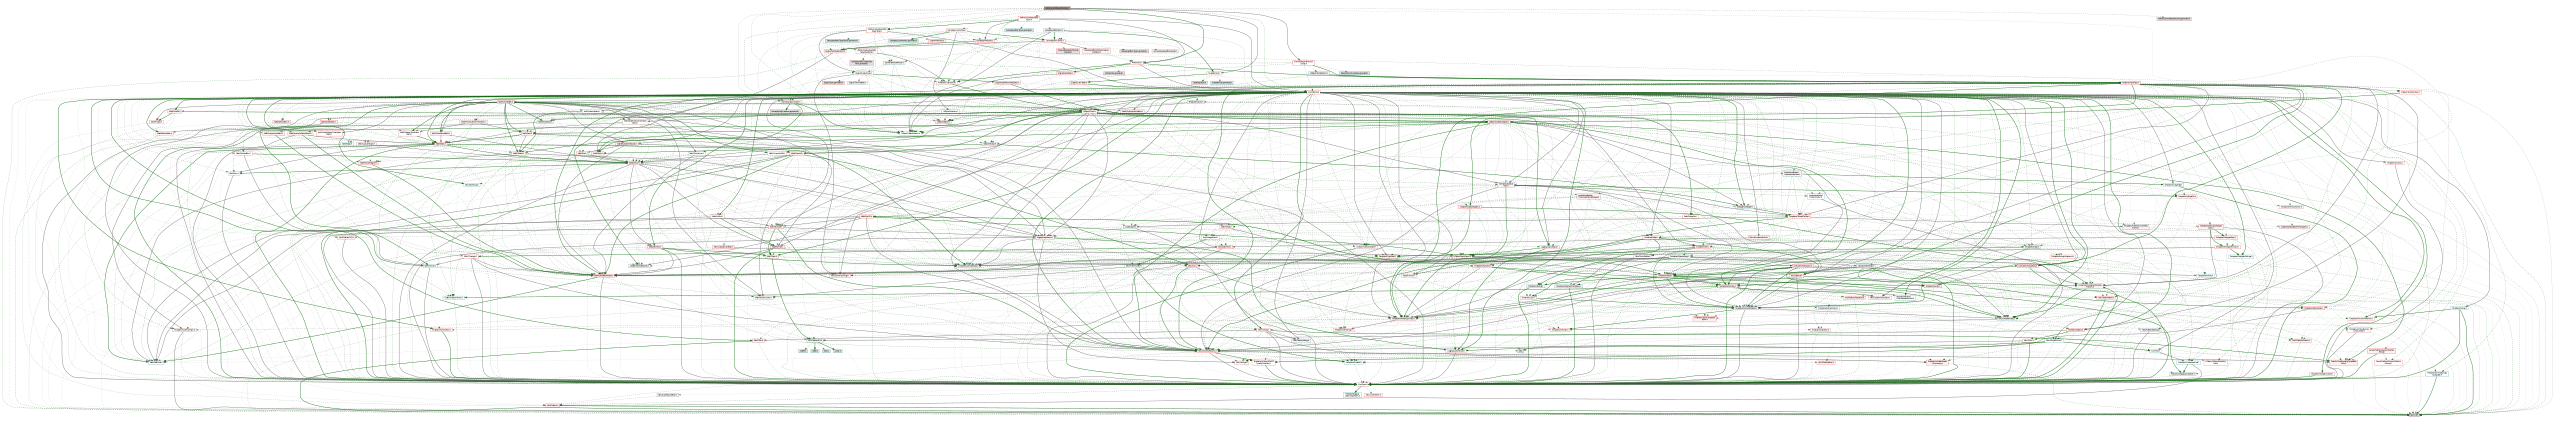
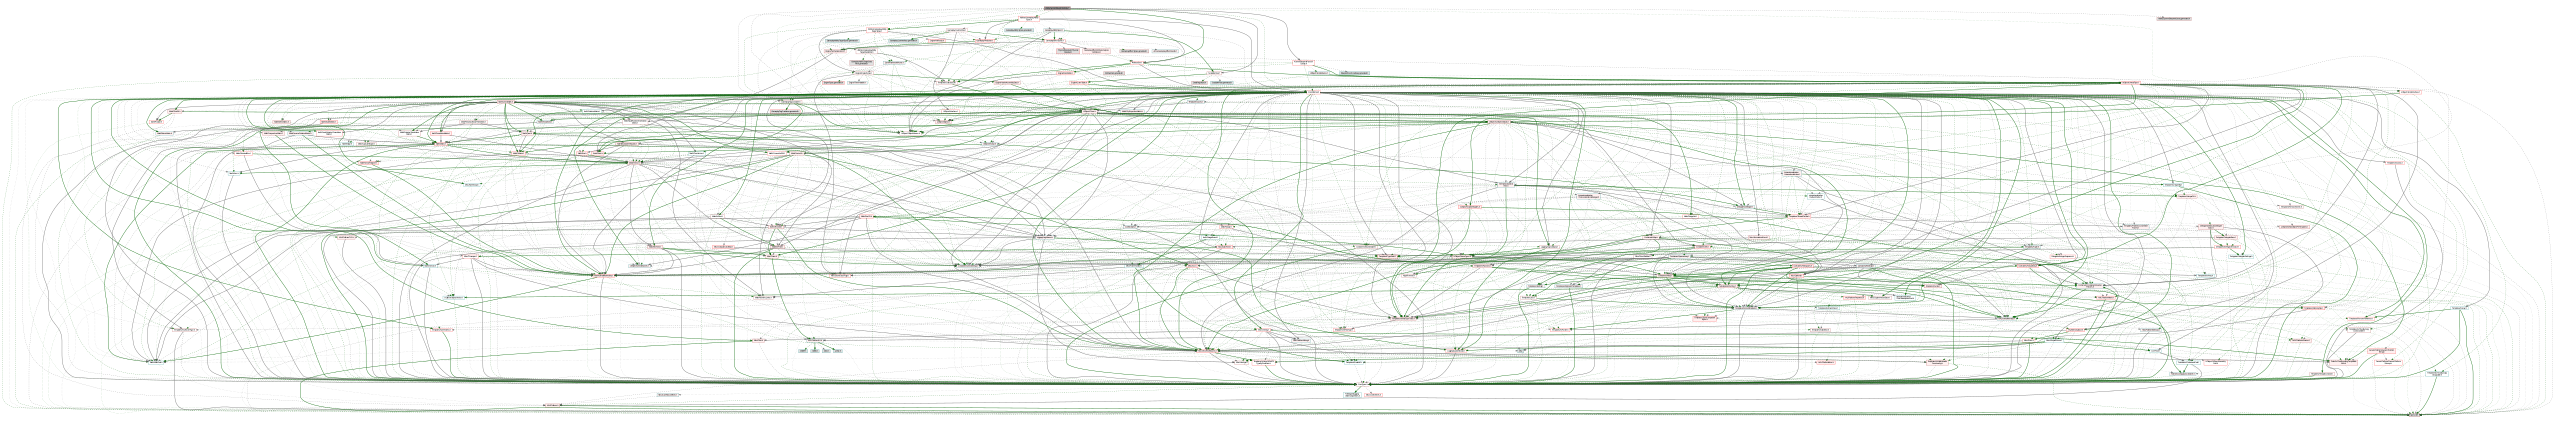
(1241, 172) -> none
(2020, 364) -> (2020, 364)
